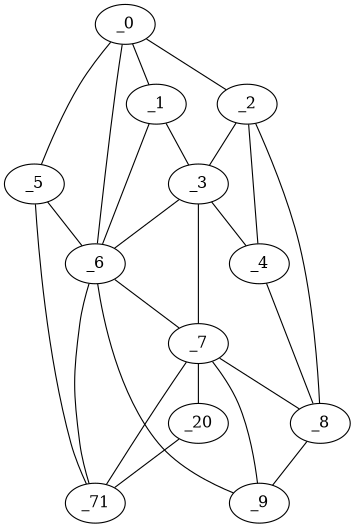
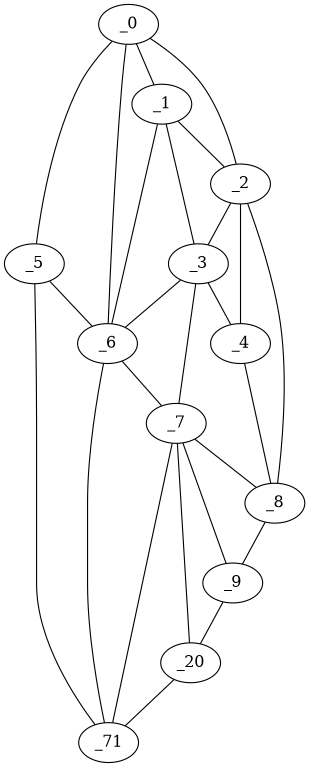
none -> (201, 144)
(136, 409) -> (212, 623)
